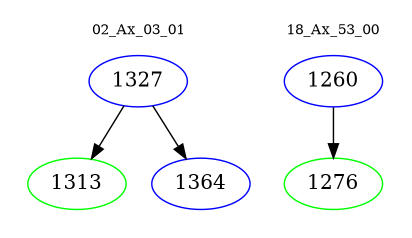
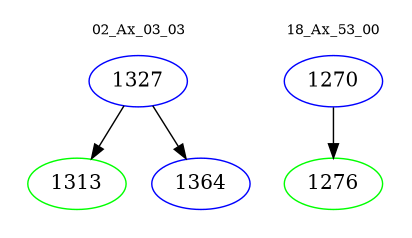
(139, 31) -> (139, 31)
(333, 81) -> (333, 81)
